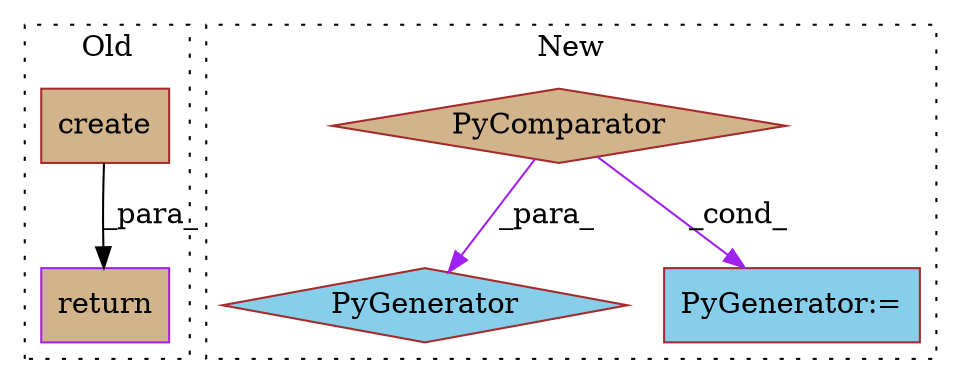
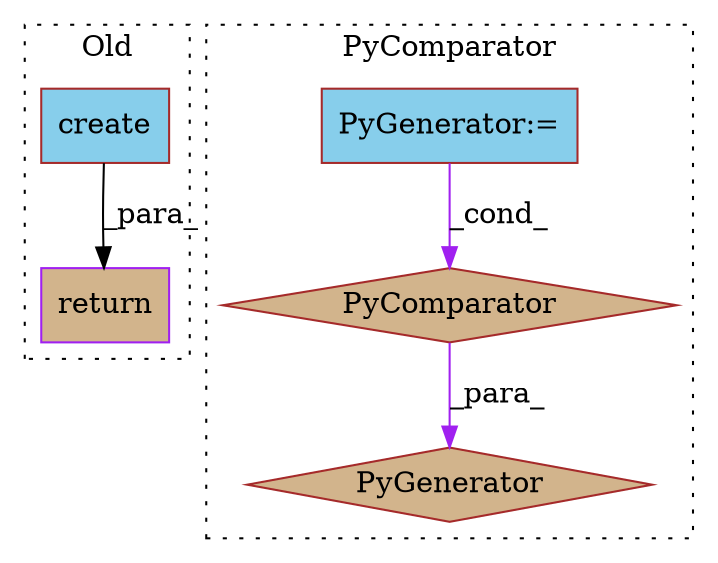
(571, 48) -> (450, 48)
(105, 126) -> (105, 126)
(663, 206) -> (450, 205)
(425, 305) -> (450, 485)
